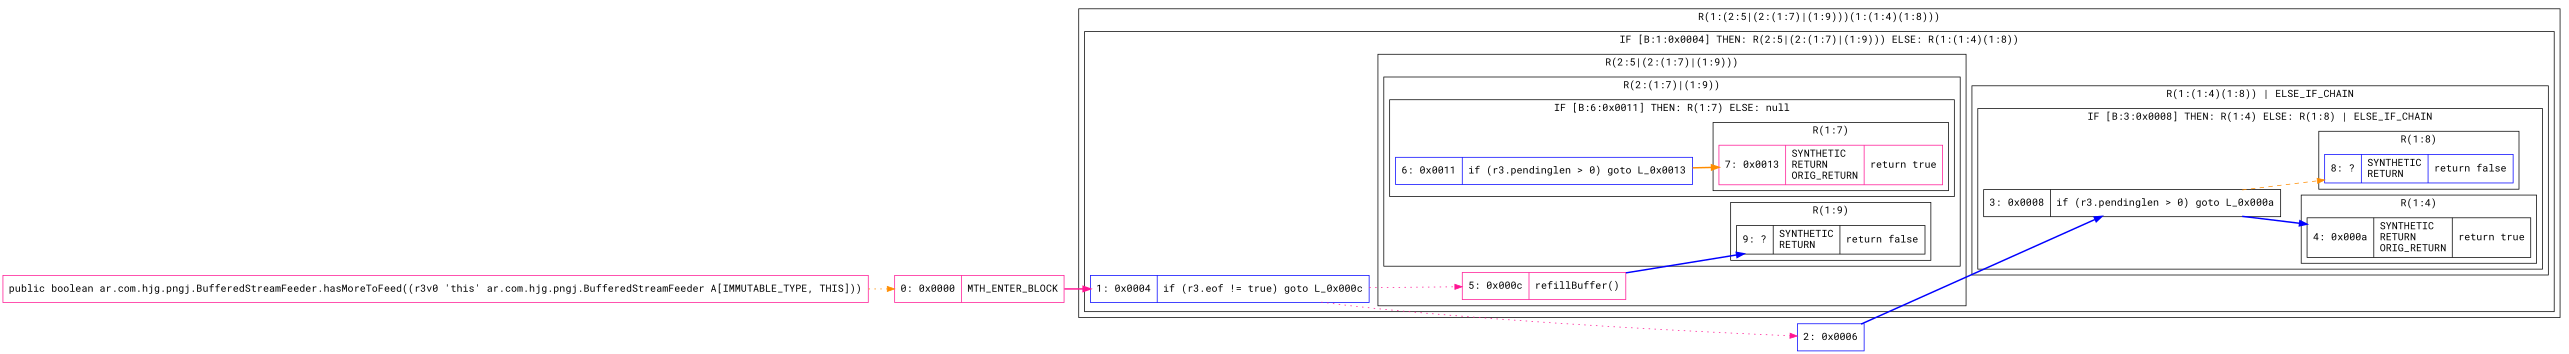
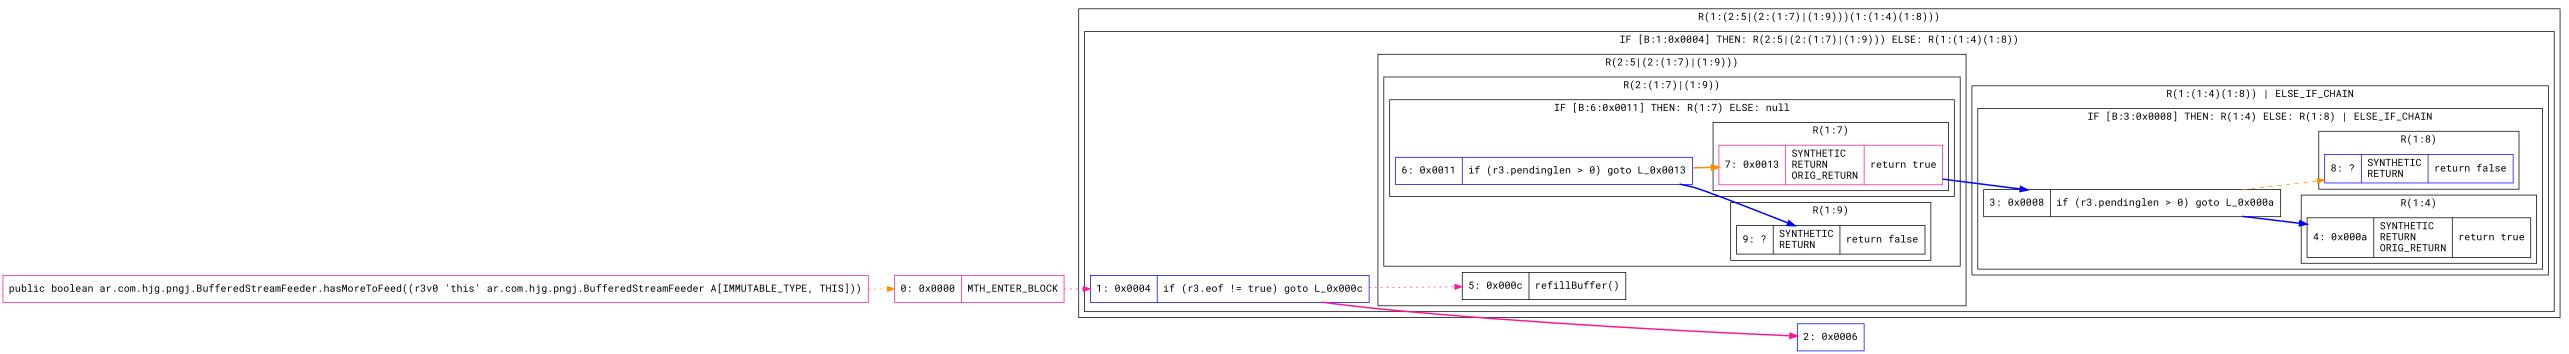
(1695, 262) -> (1748, 207)
(1960, 280) -> (1983, 184)
(1544, 286) -> (1544, 286)
(1074, 289) -> (1074, 289)
(1555, 323) -> (1555, 323)
